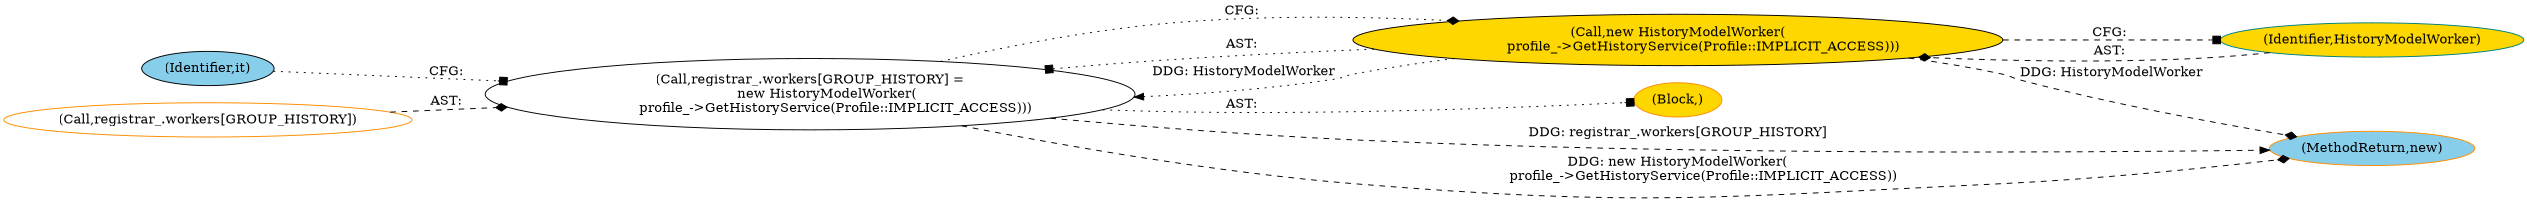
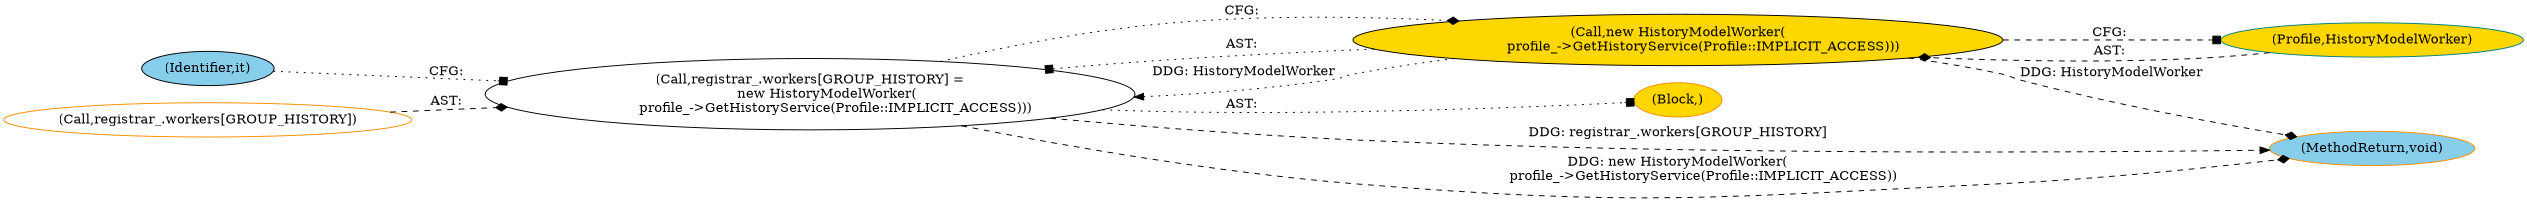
(2372, 40) -> (2372, 40)
(2372, 148) -> (2372, 148)
